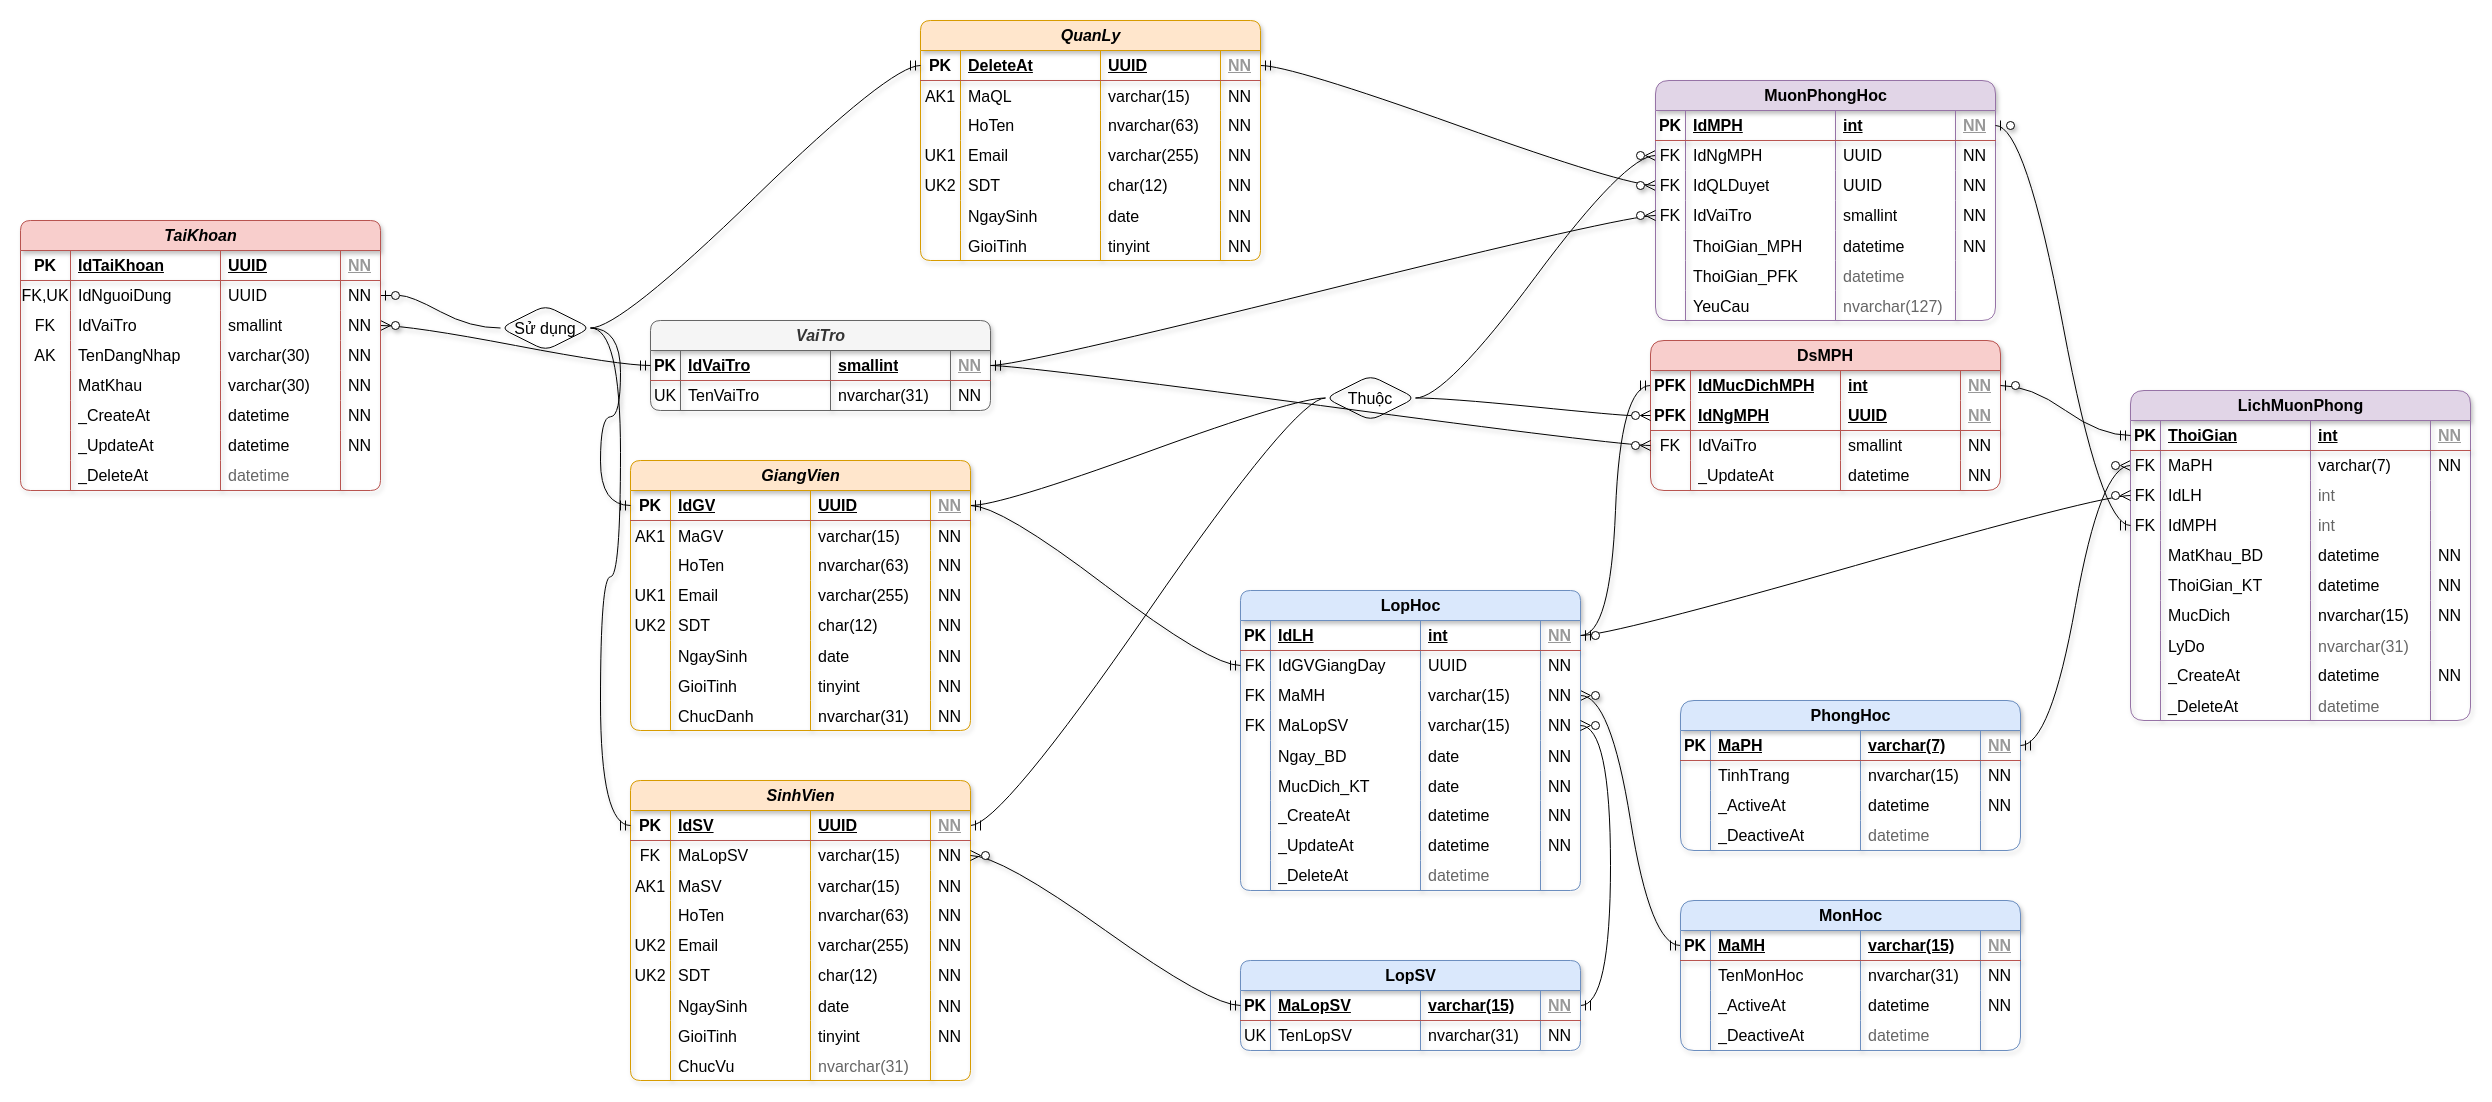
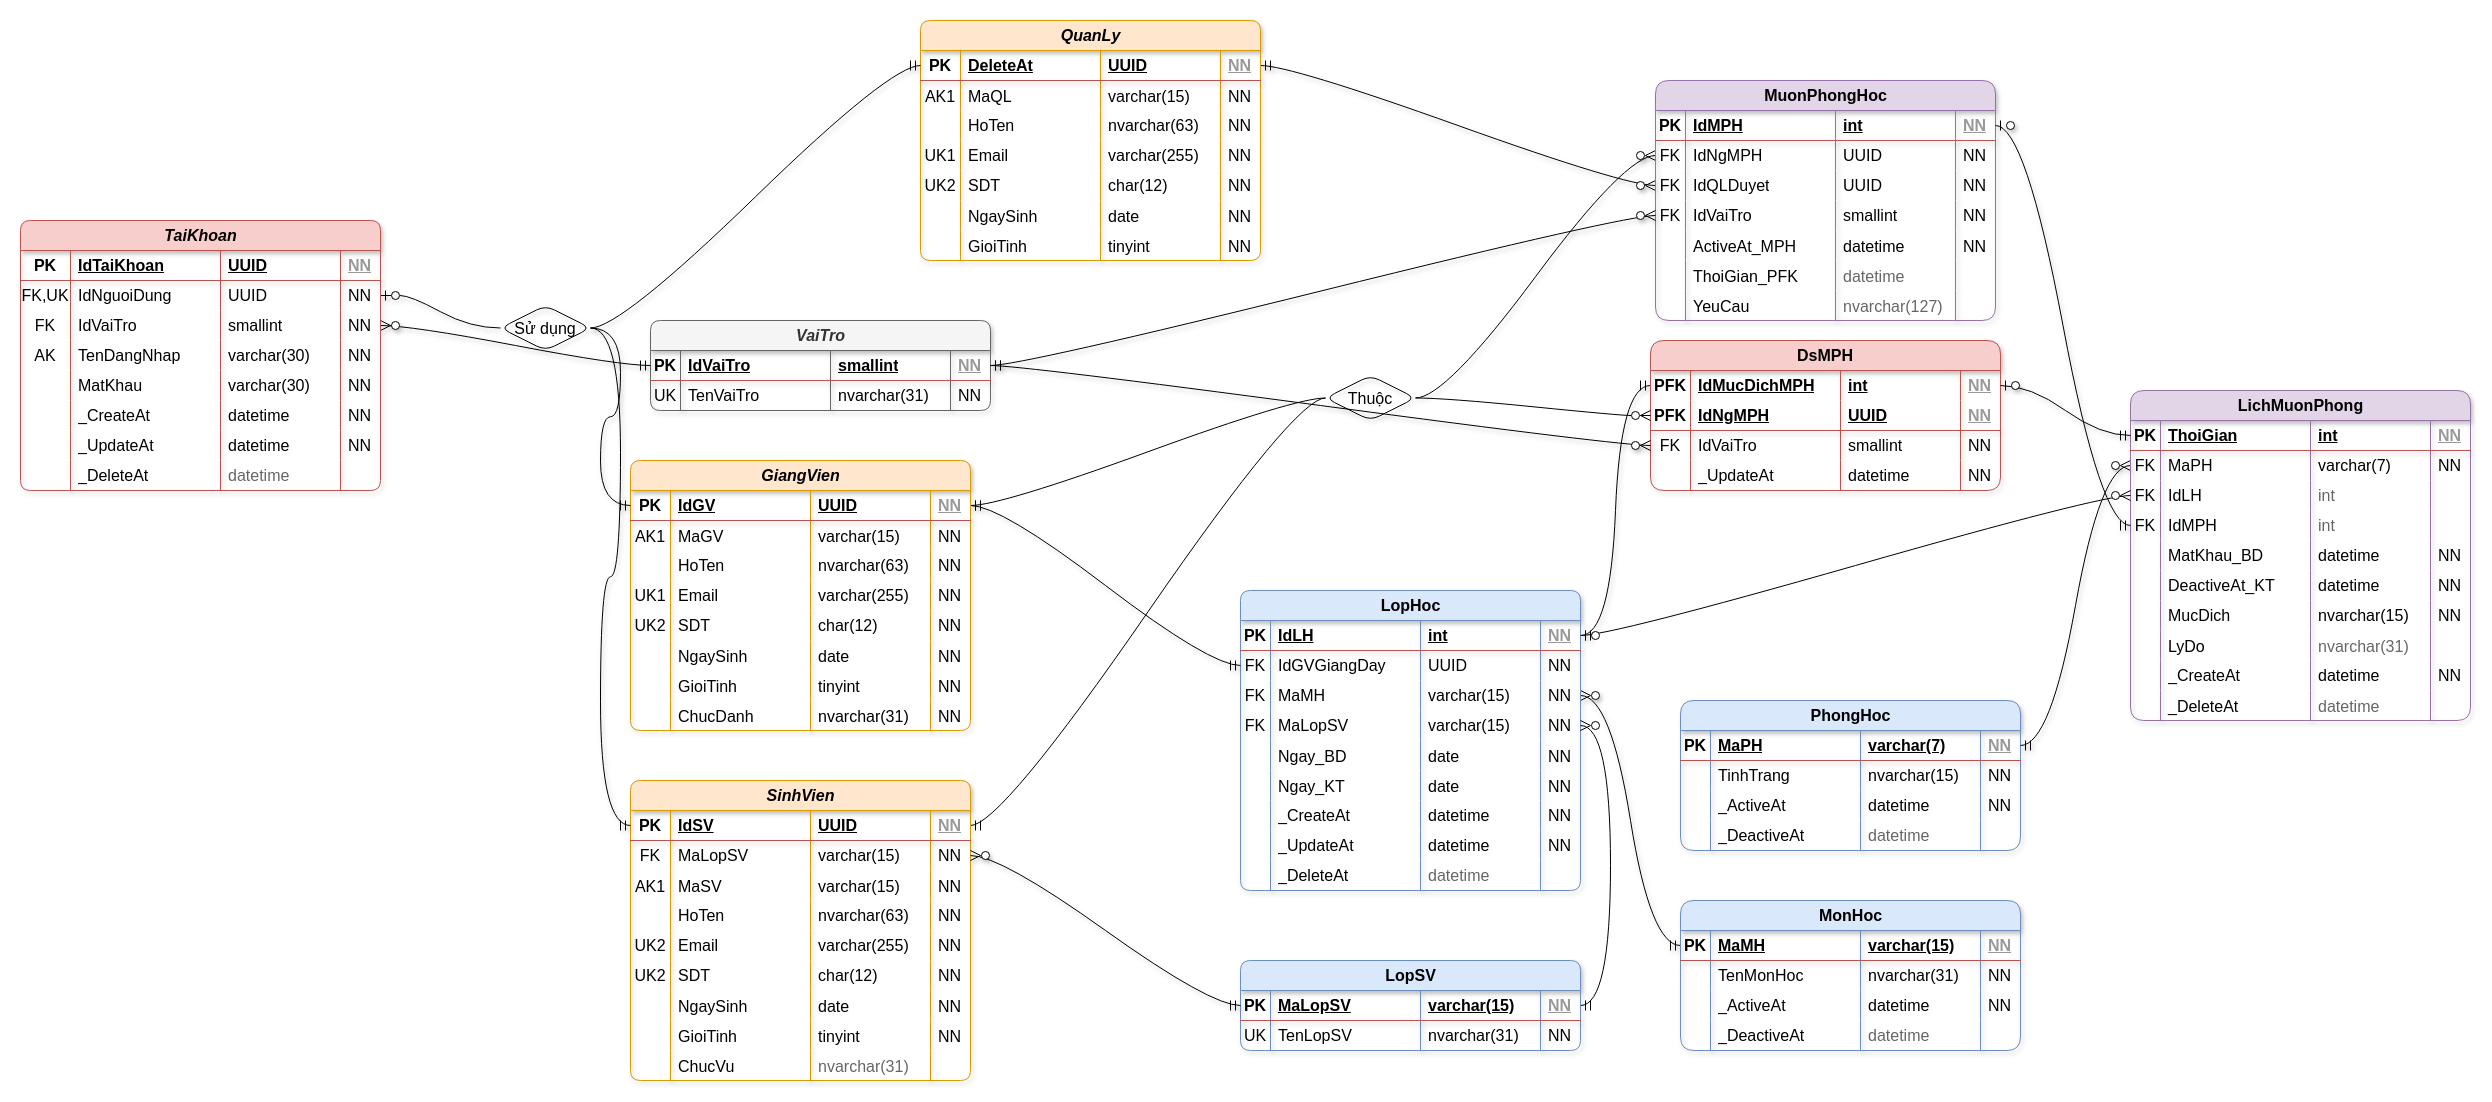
(1743, 247) -> (1745, 247)
(2214, 586) -> (2225, 586)
(1321, 787) -> (1309, 787)
